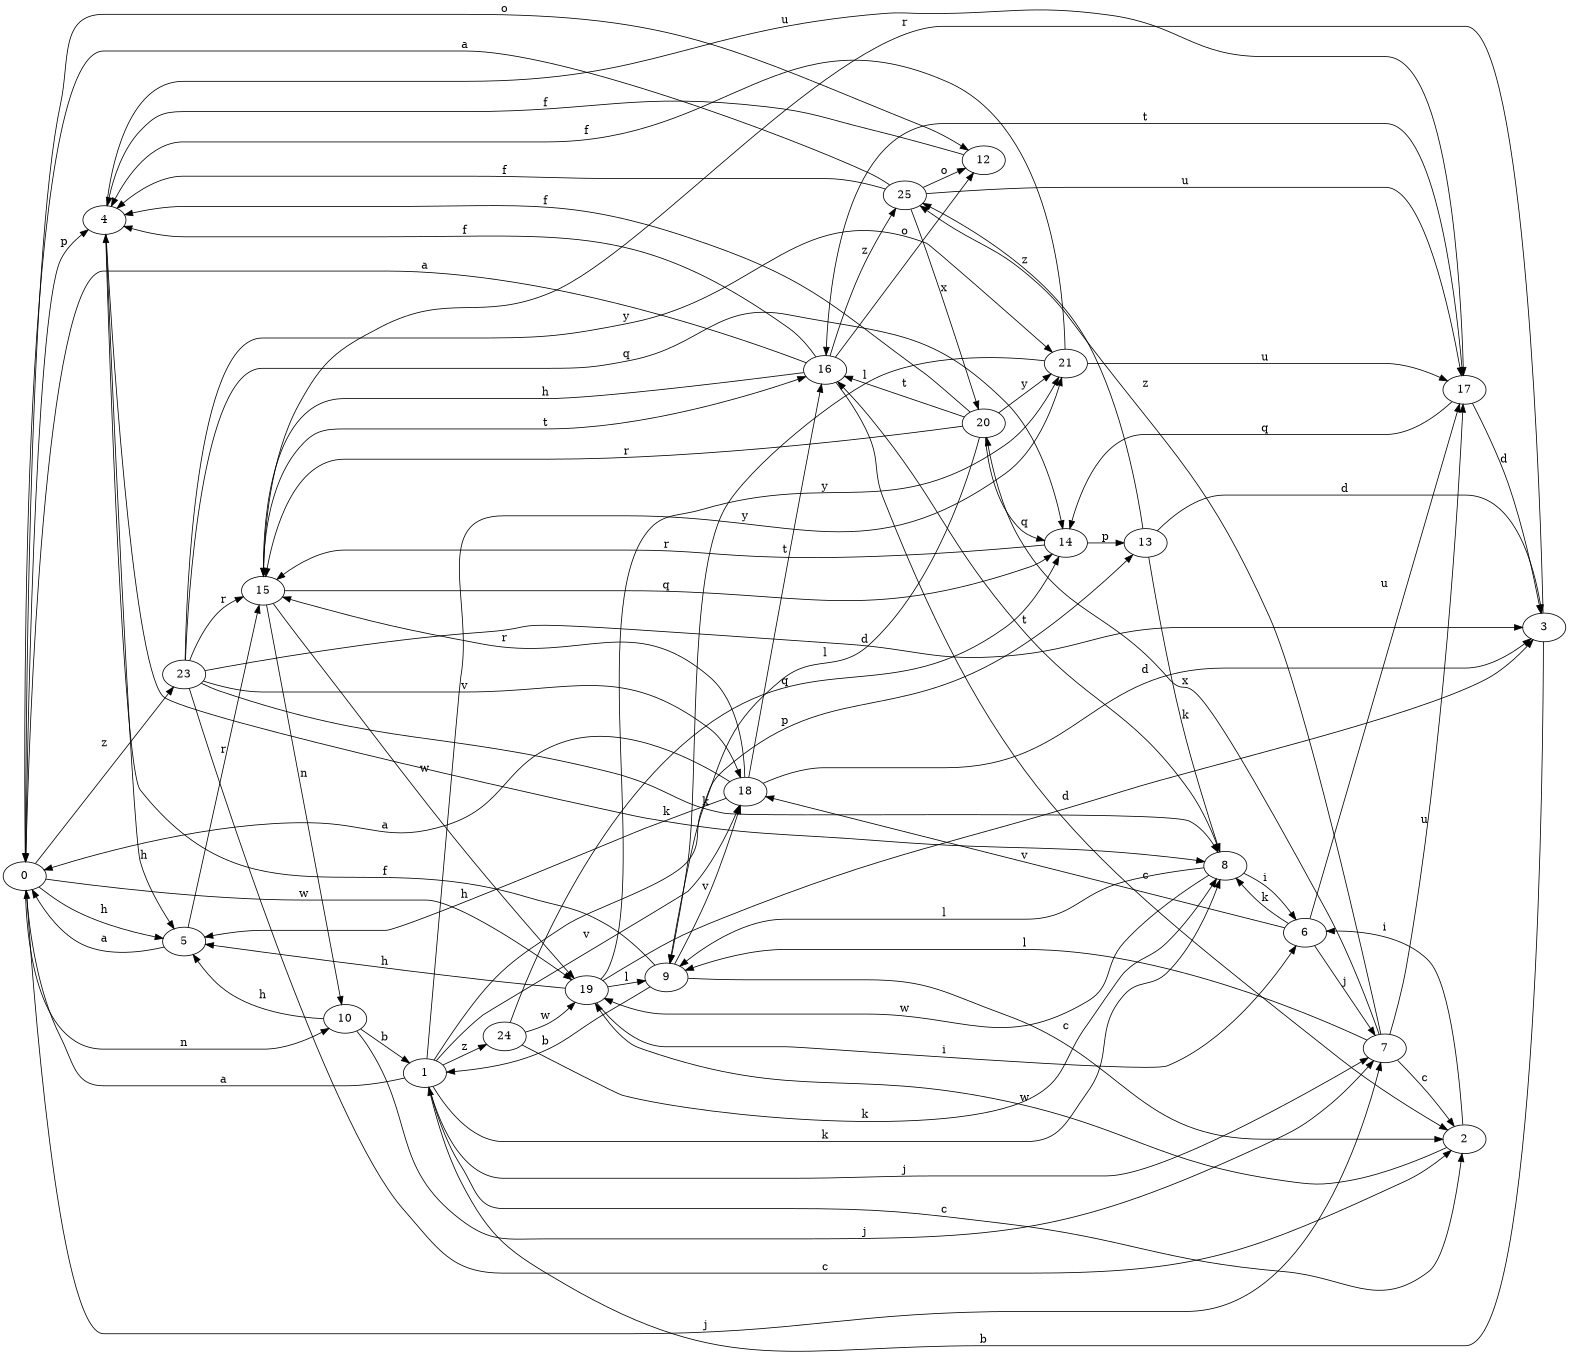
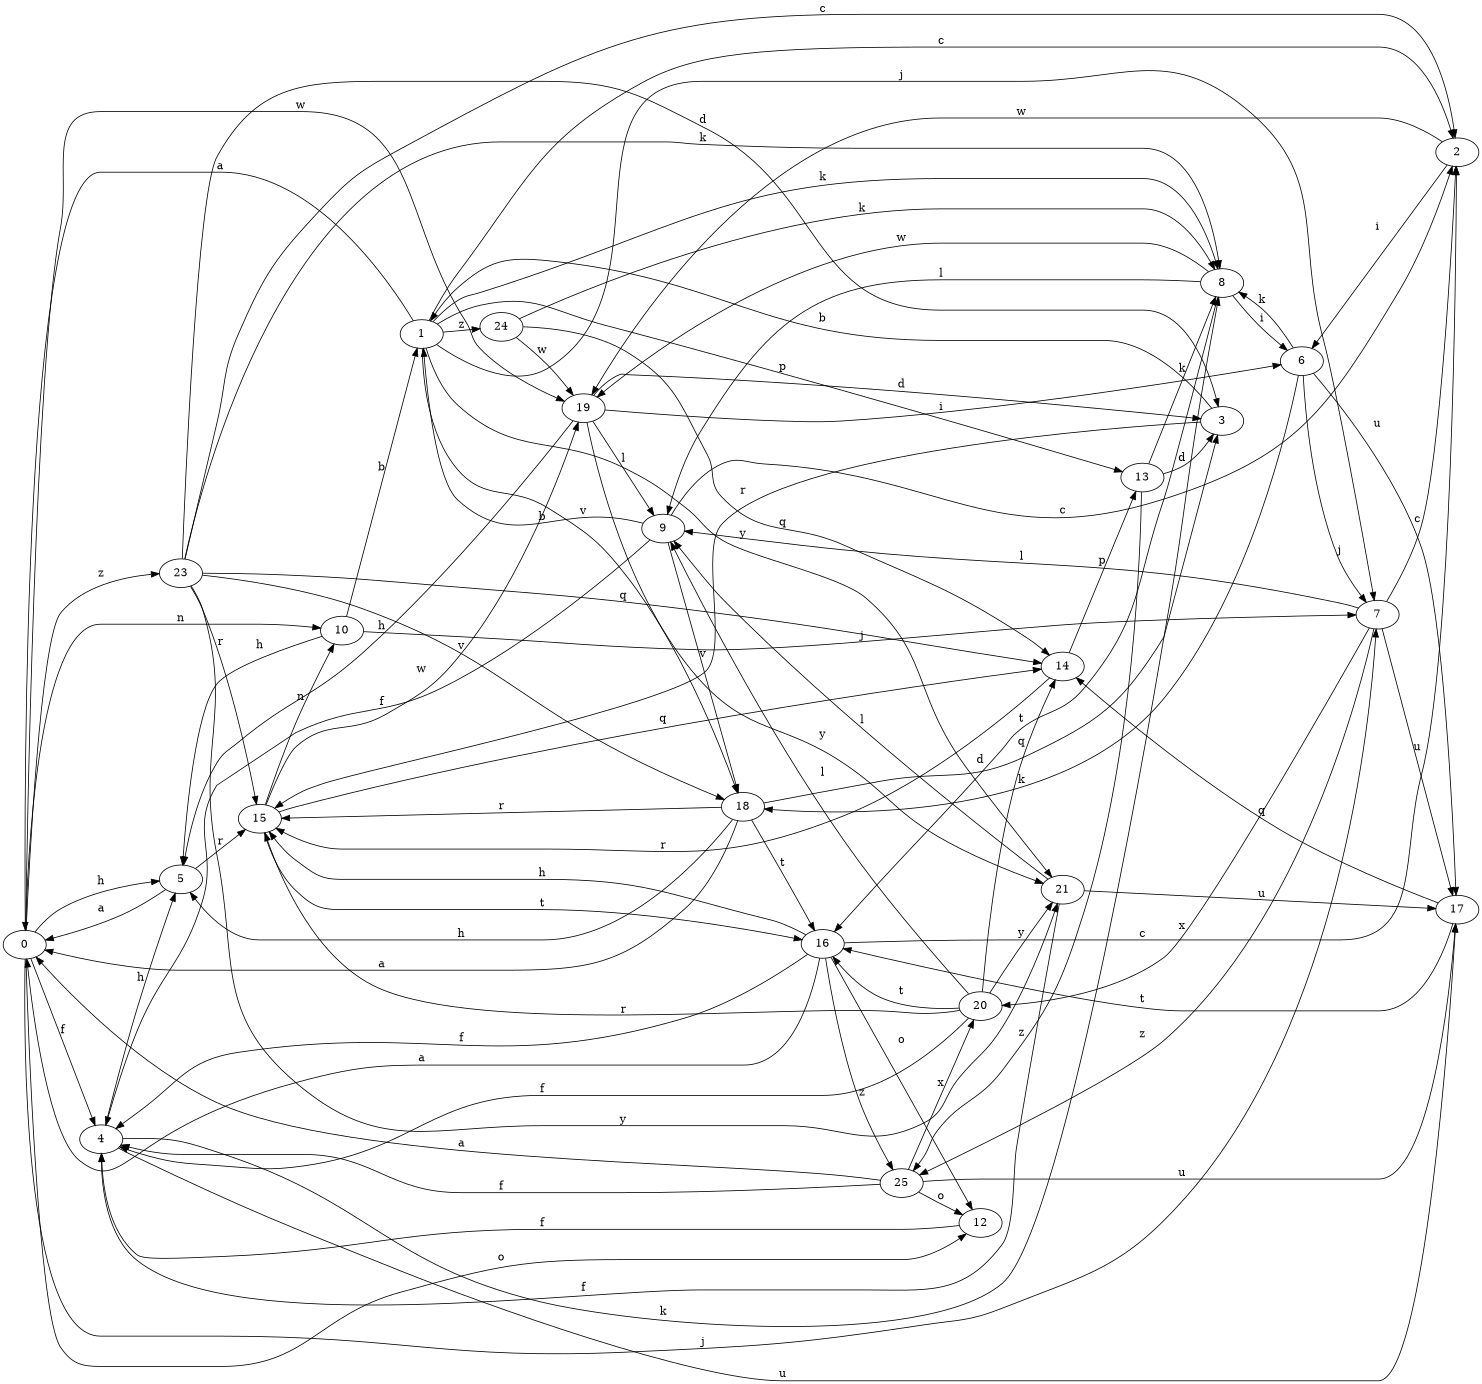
(65, 242) -> (63, 1030)
(1514, 501) -> none
(1025, 856) -> (1022, 780)
